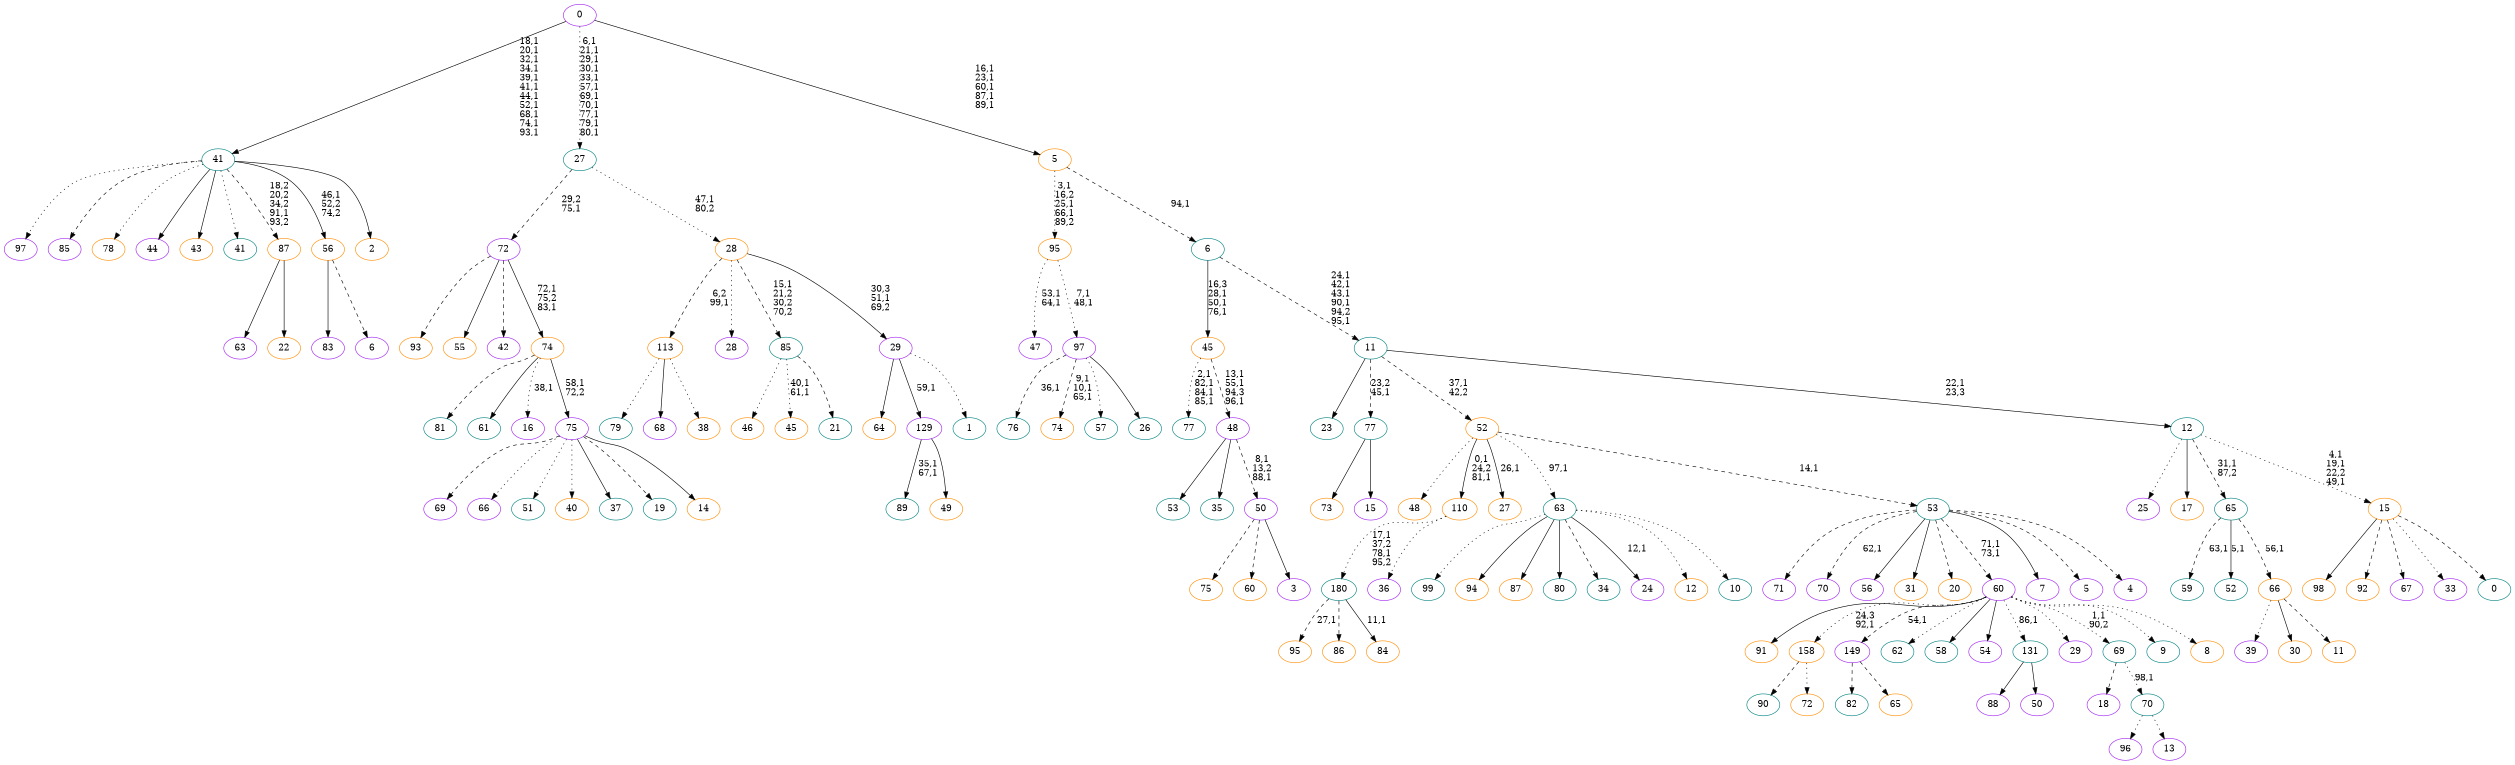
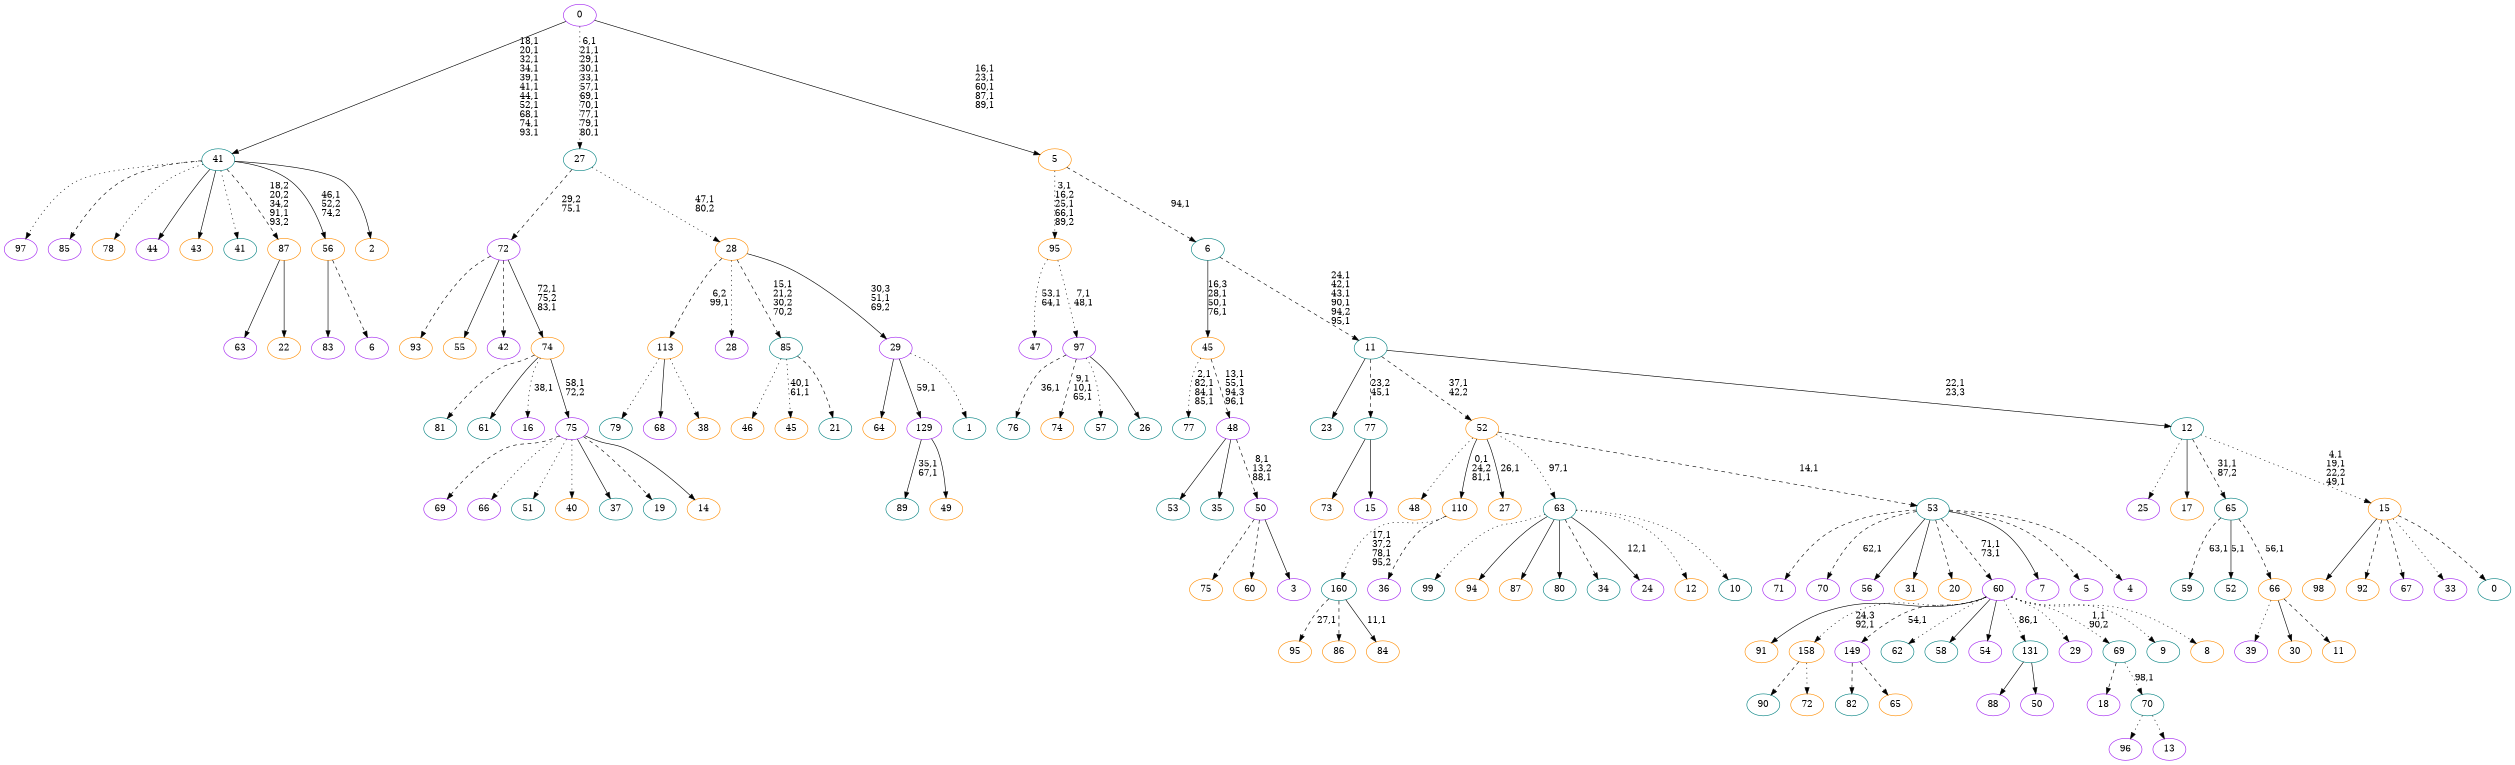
(1412, 539) -> (1412, 539)
(1339, 590) -> (1339, 590)
